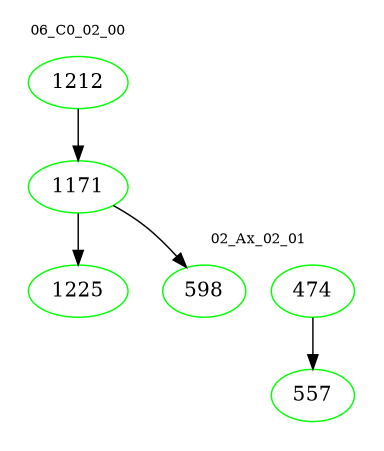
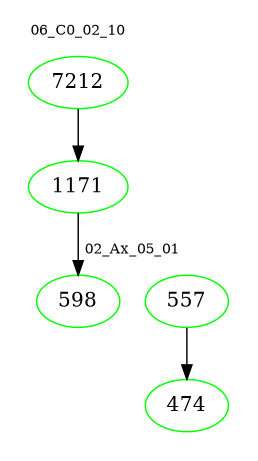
(78, 31) -> (78, 31)
(78, 83) -> (78, 83)
(259, 240) -> (133, 250)
(78, 291) -> none
(313, 336) -> (187, 346)
